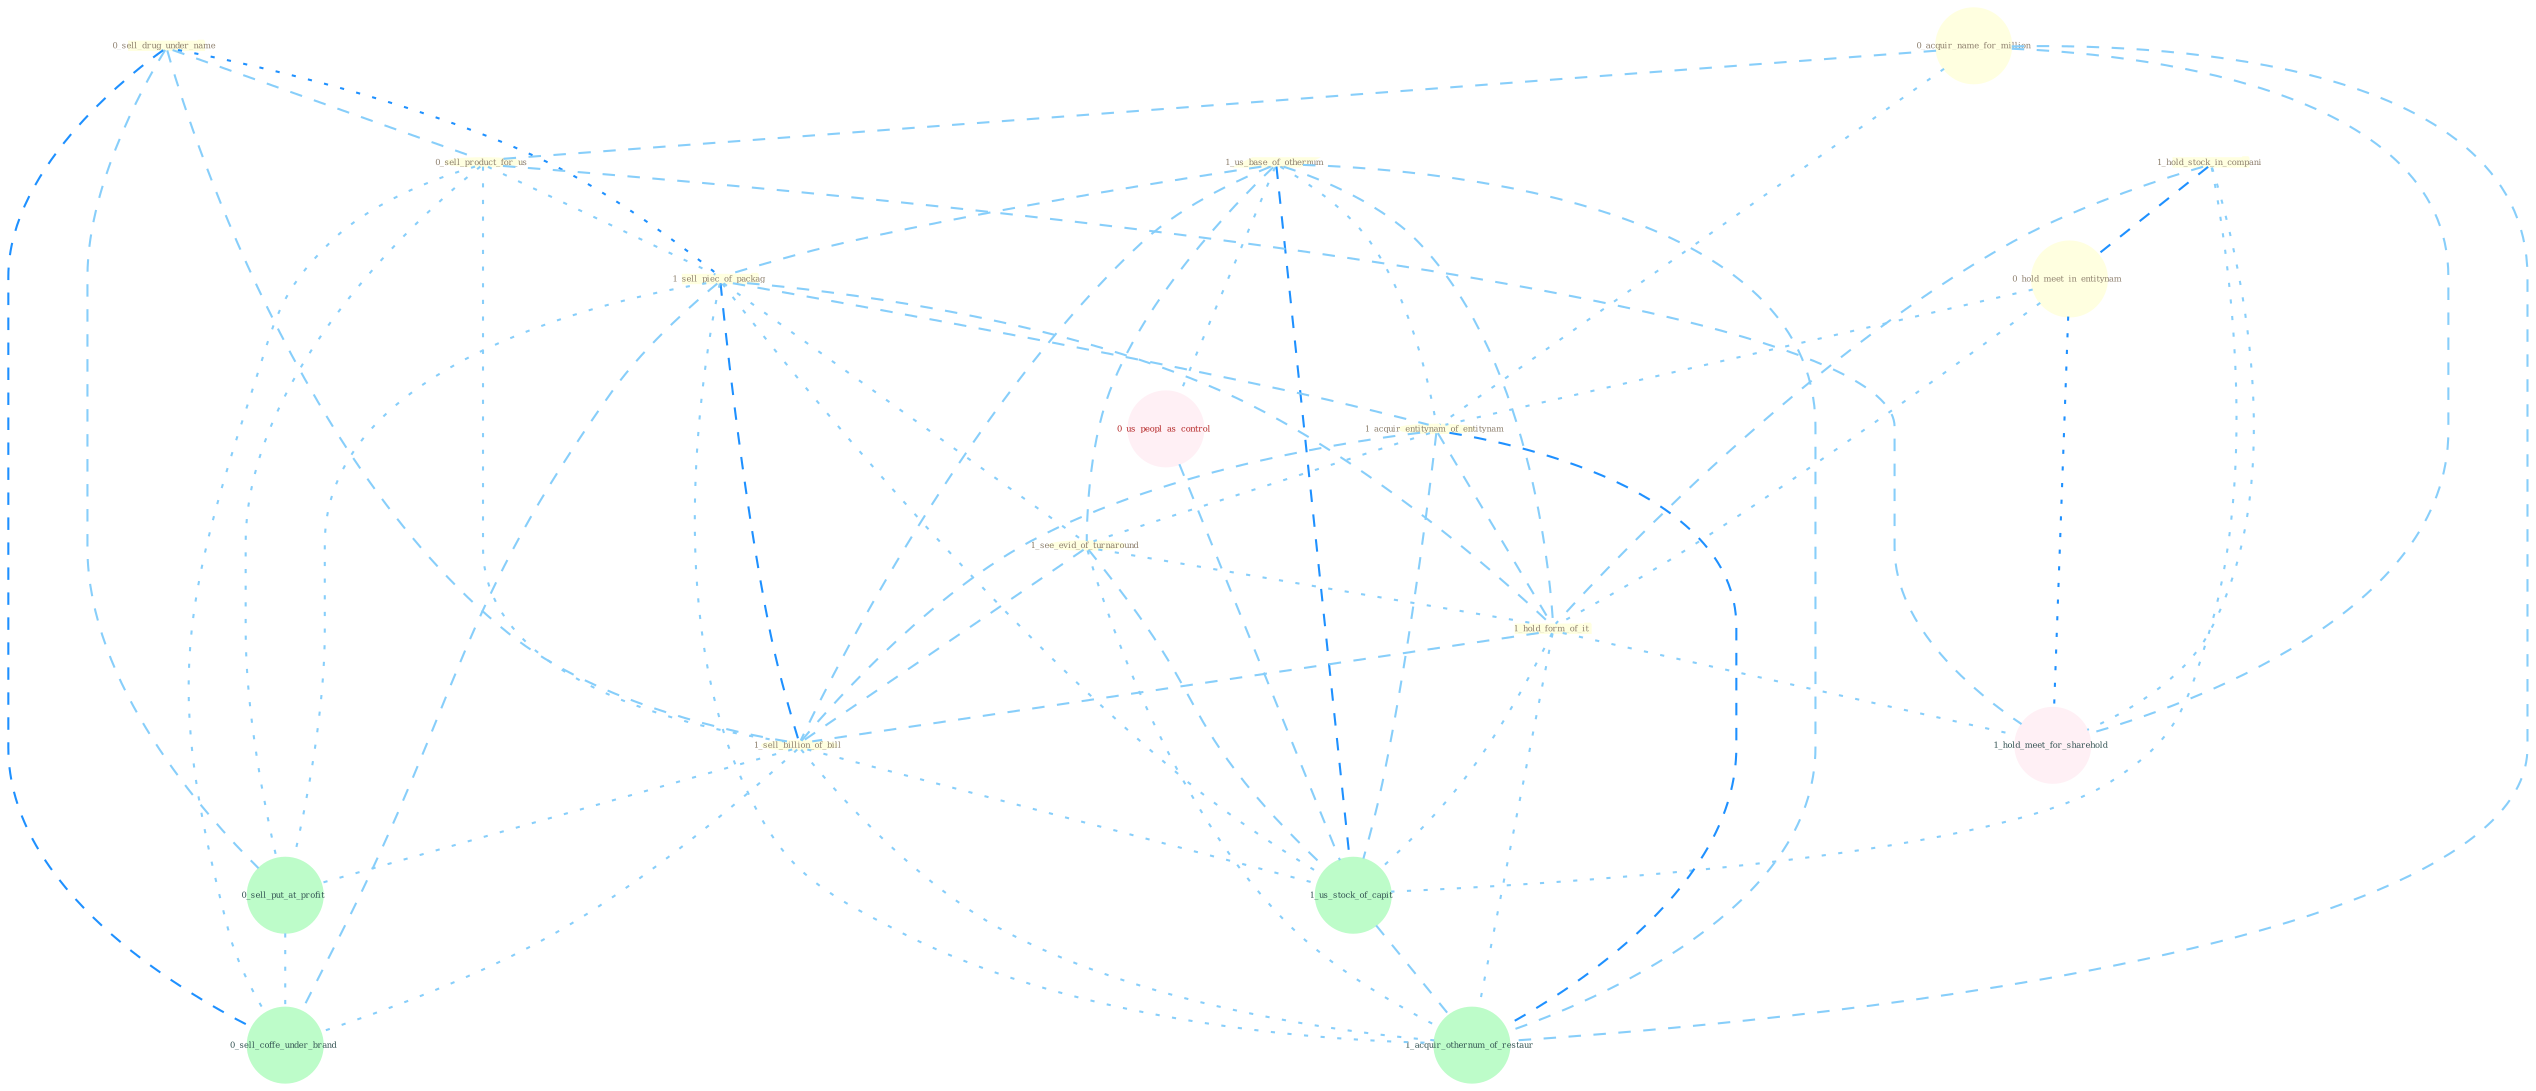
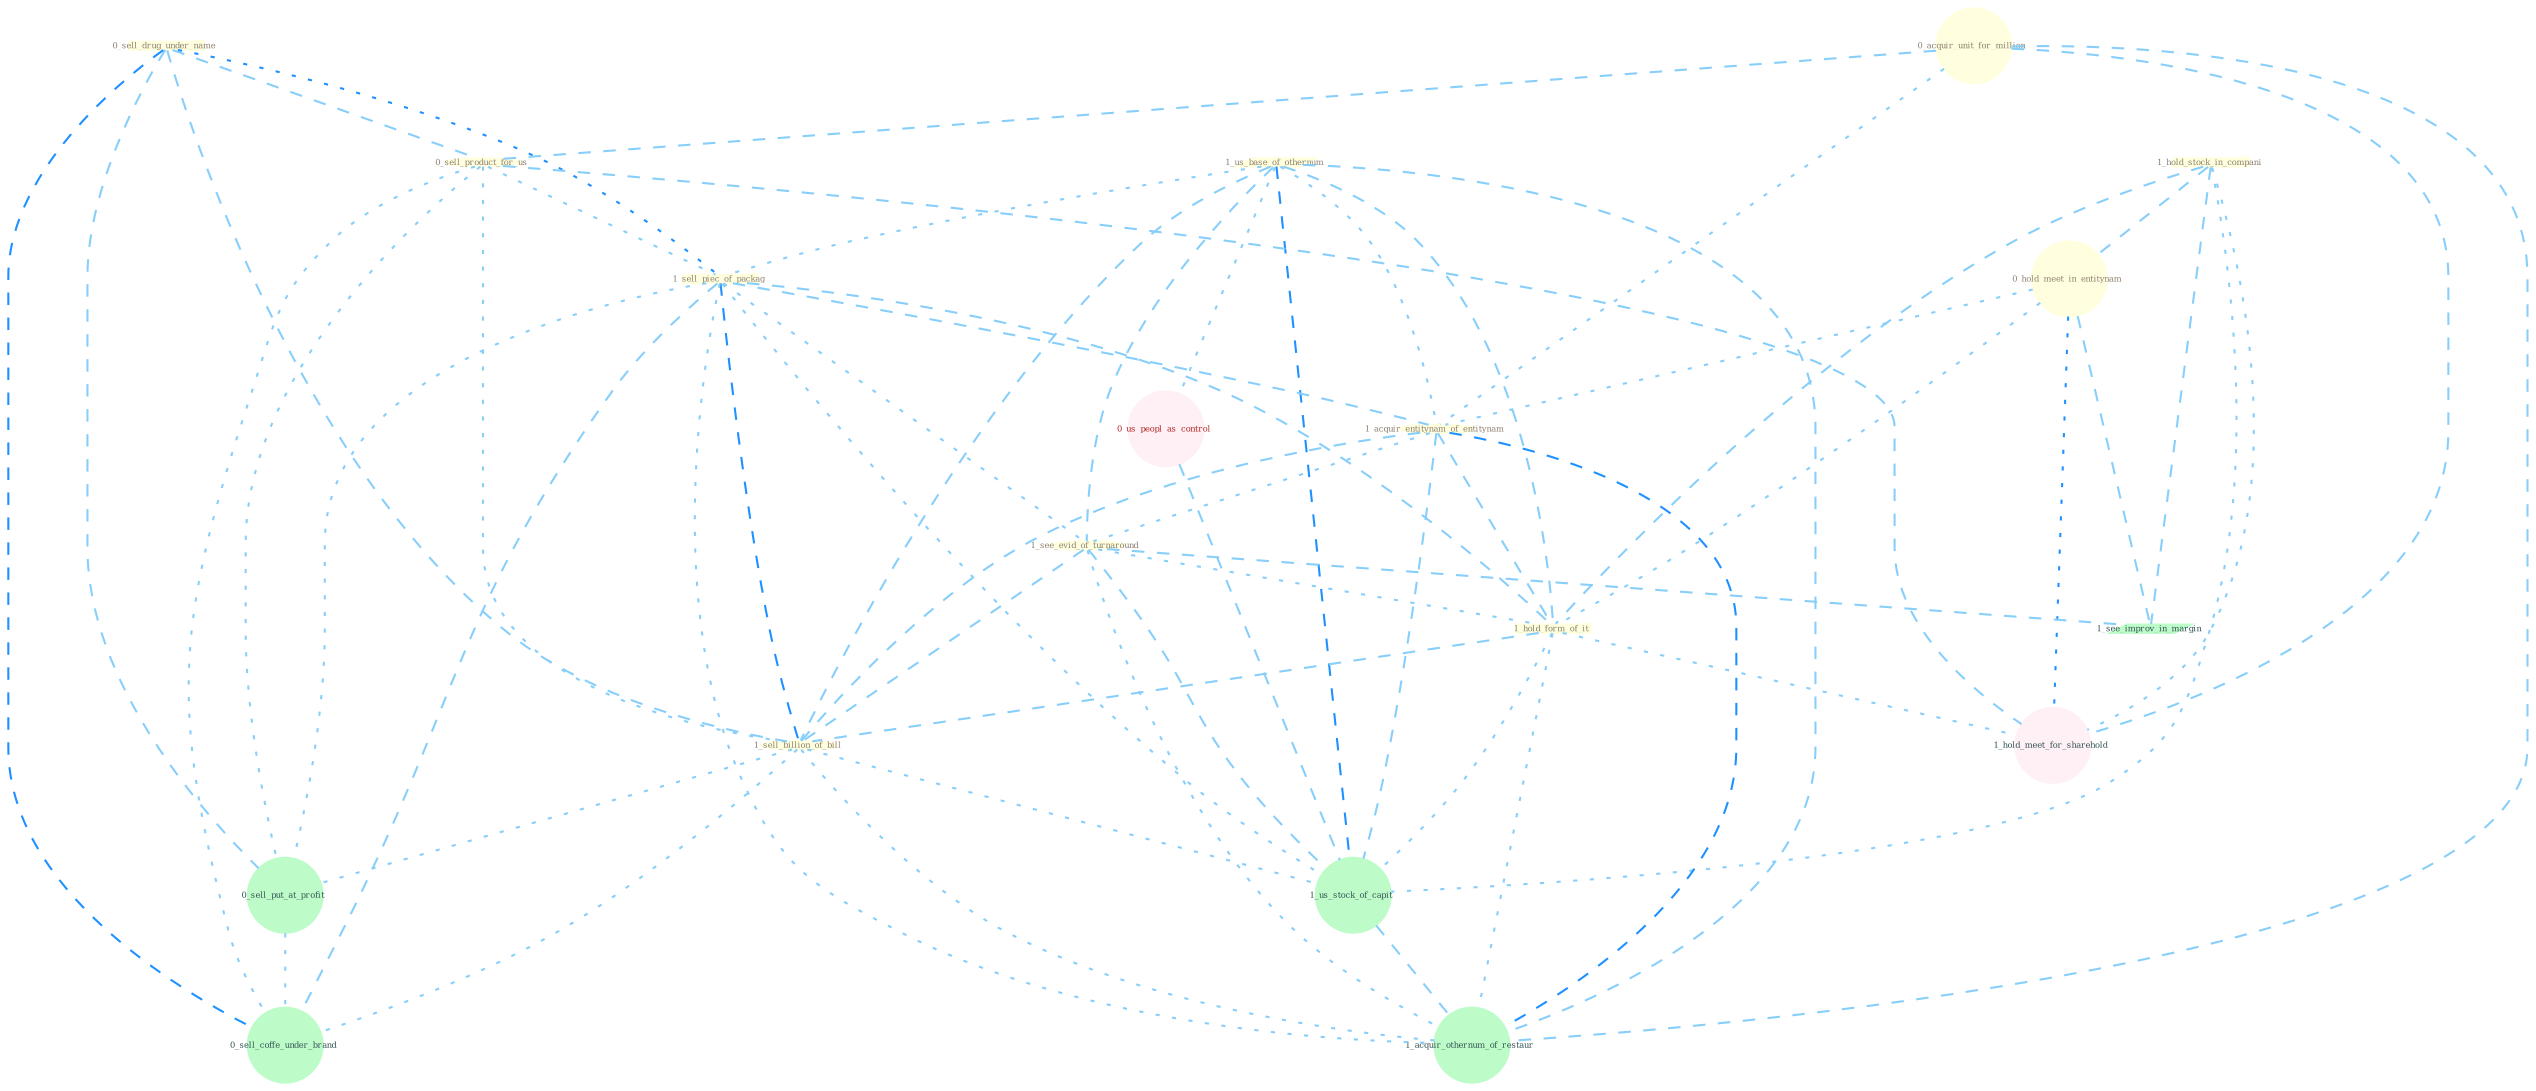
(1974, 46) -> (1974, 46)
(1046, 202) -> (1046, 202)
(2153, 210) -> (2153, 210)
none -> (2151, 629)
